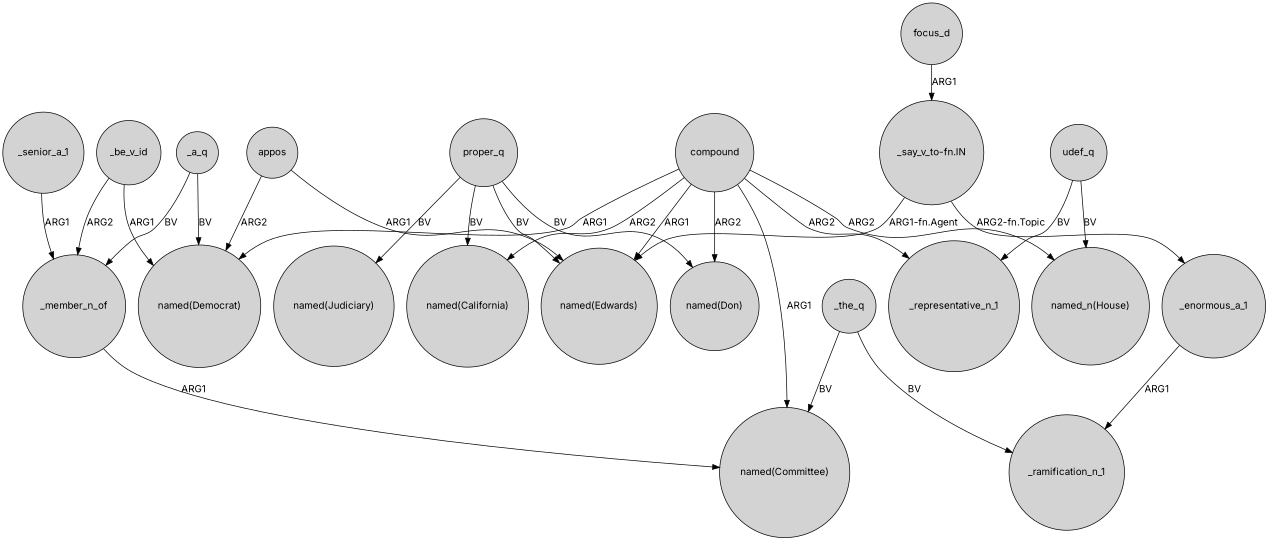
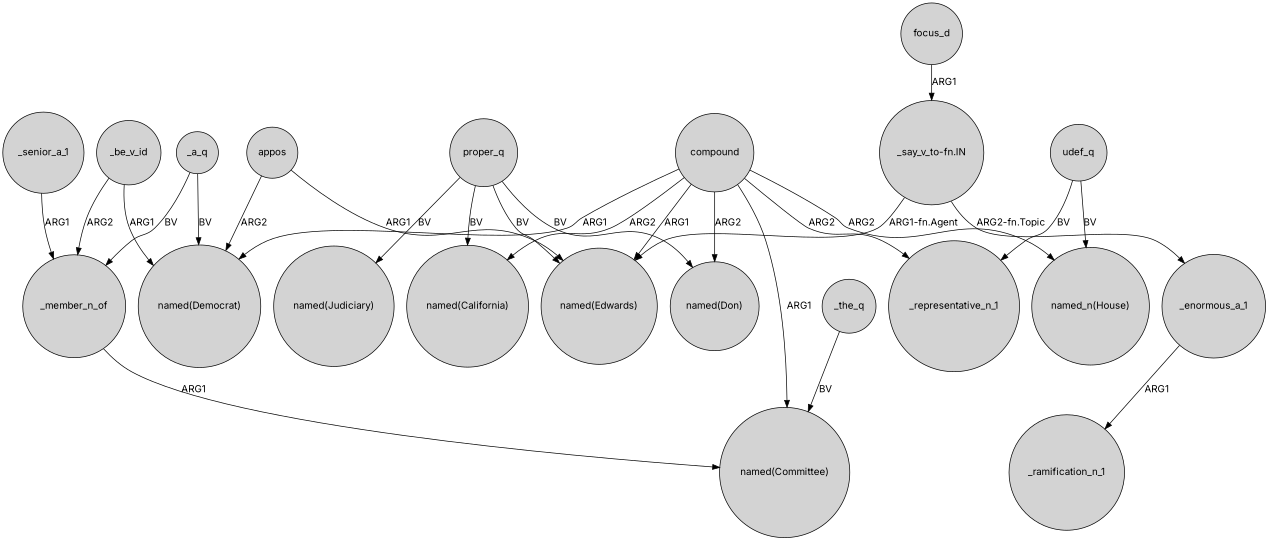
(921, 404) -> none
